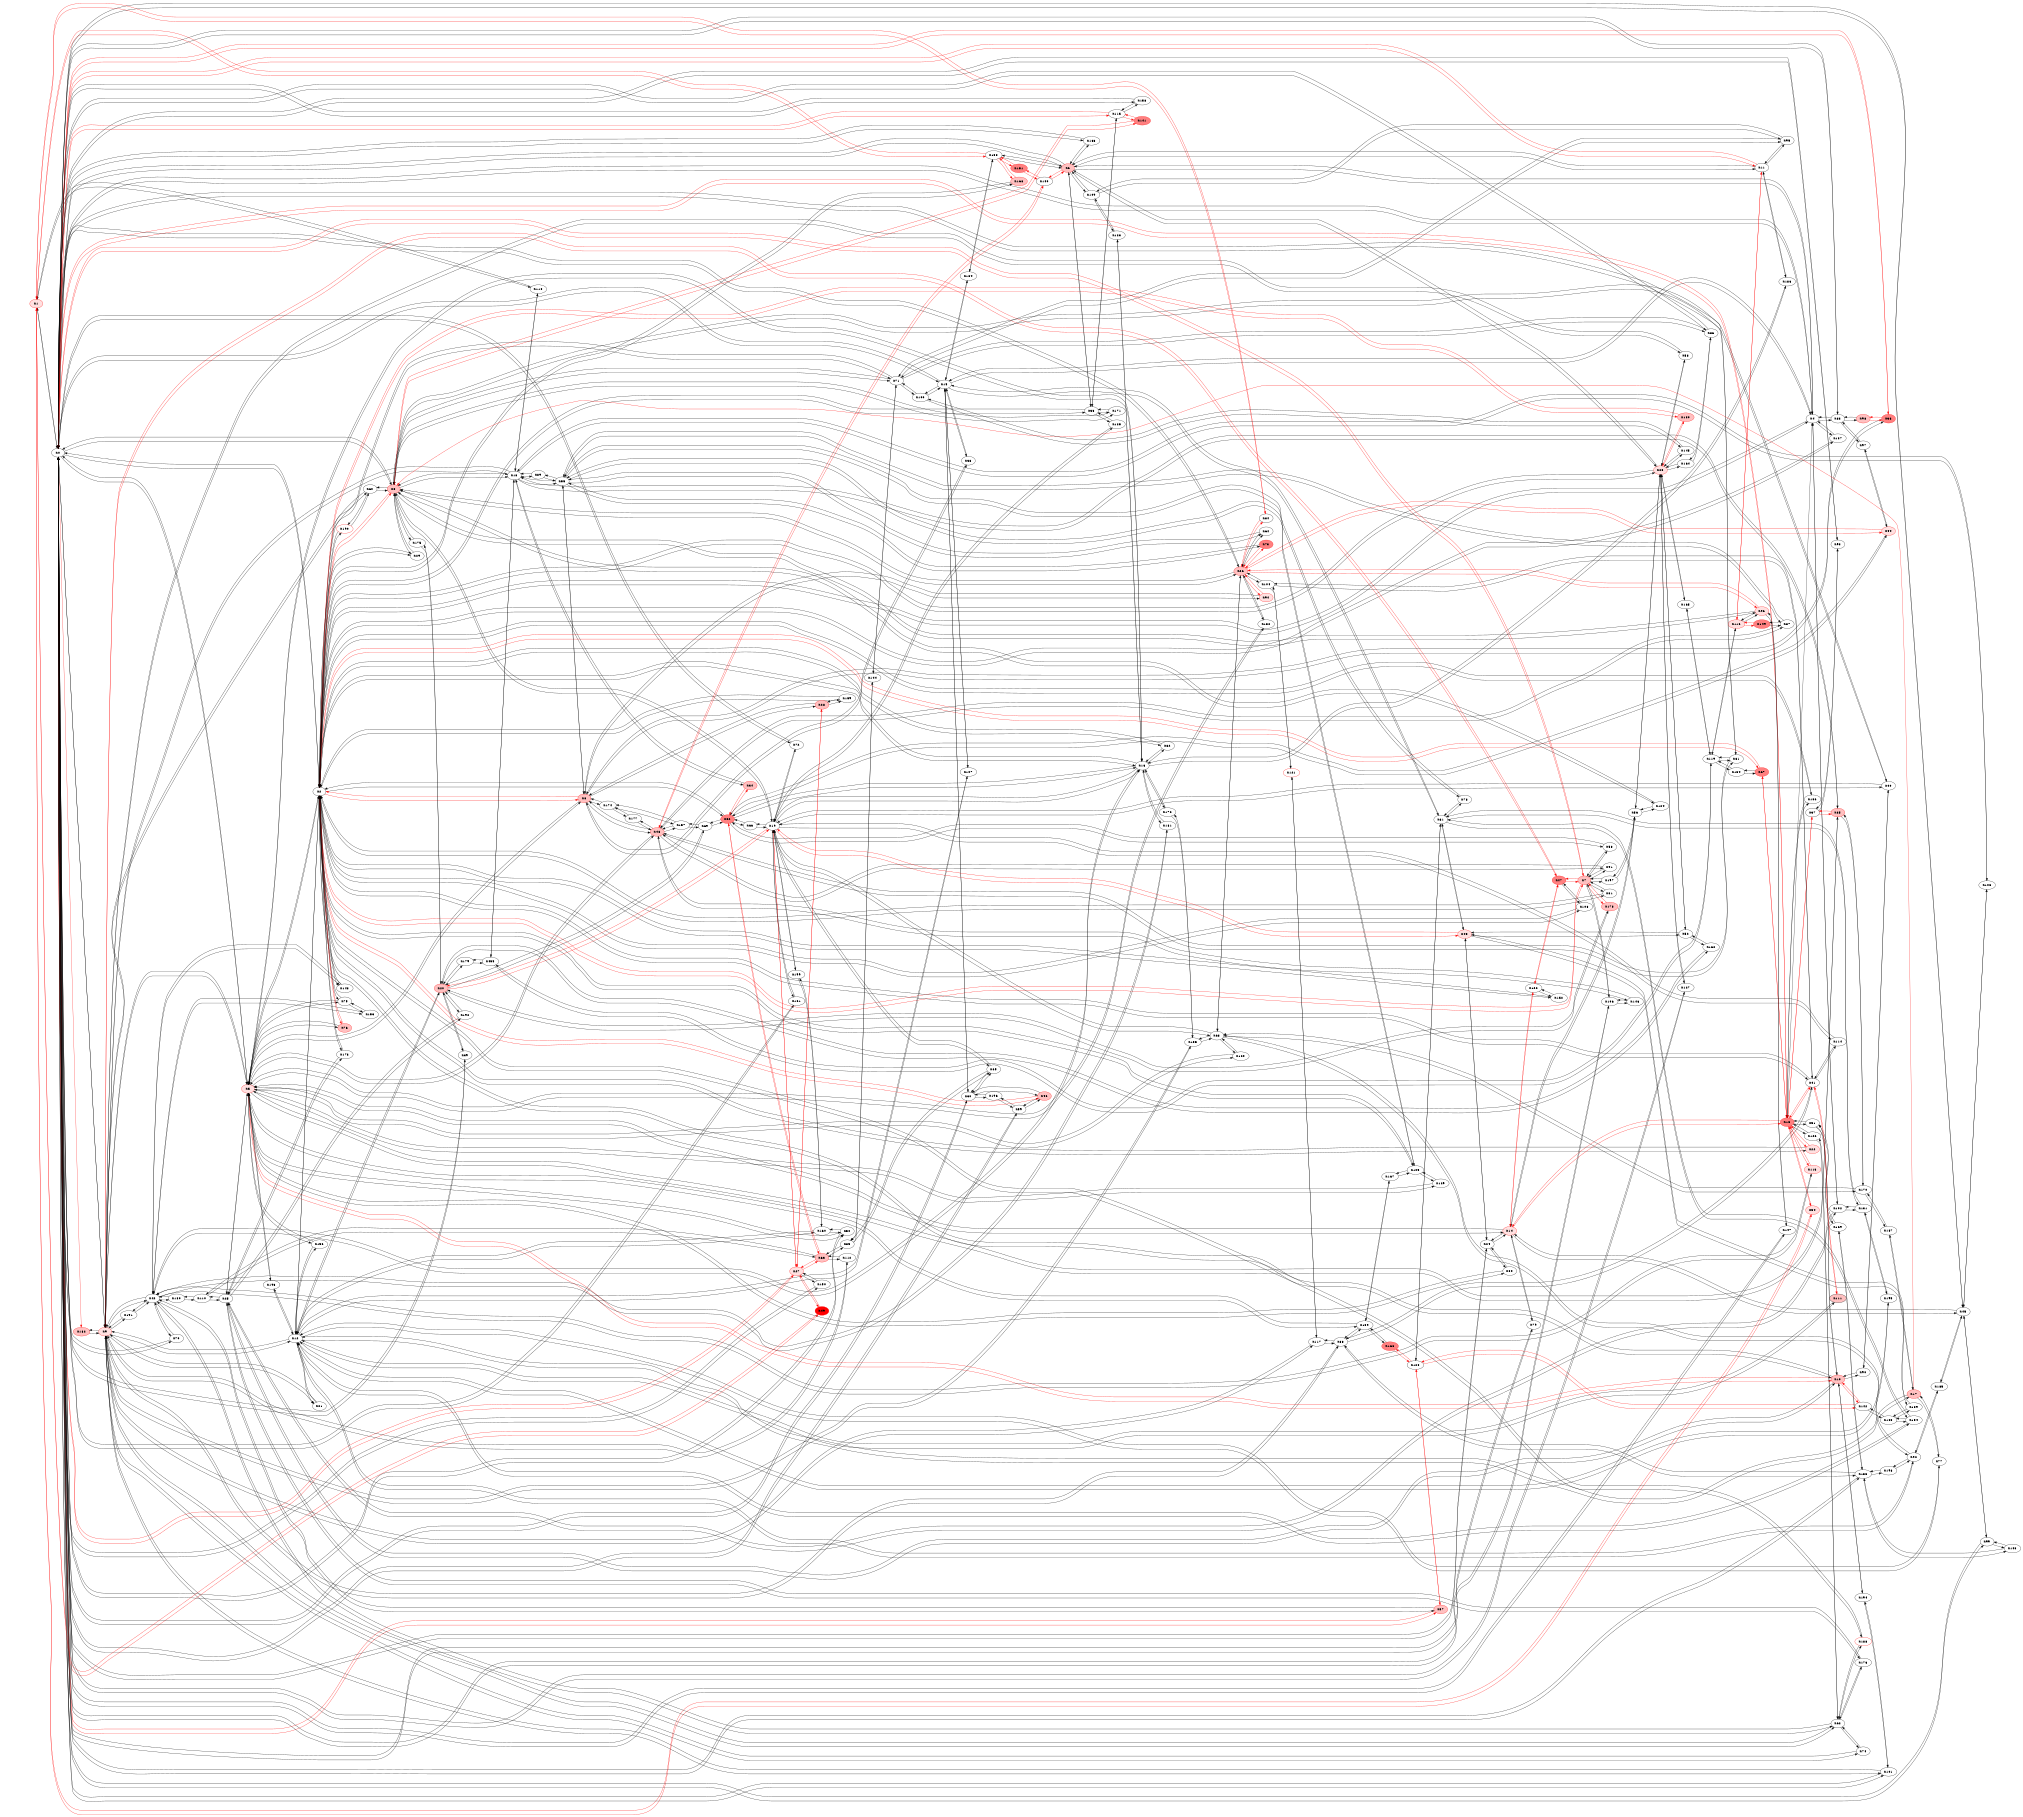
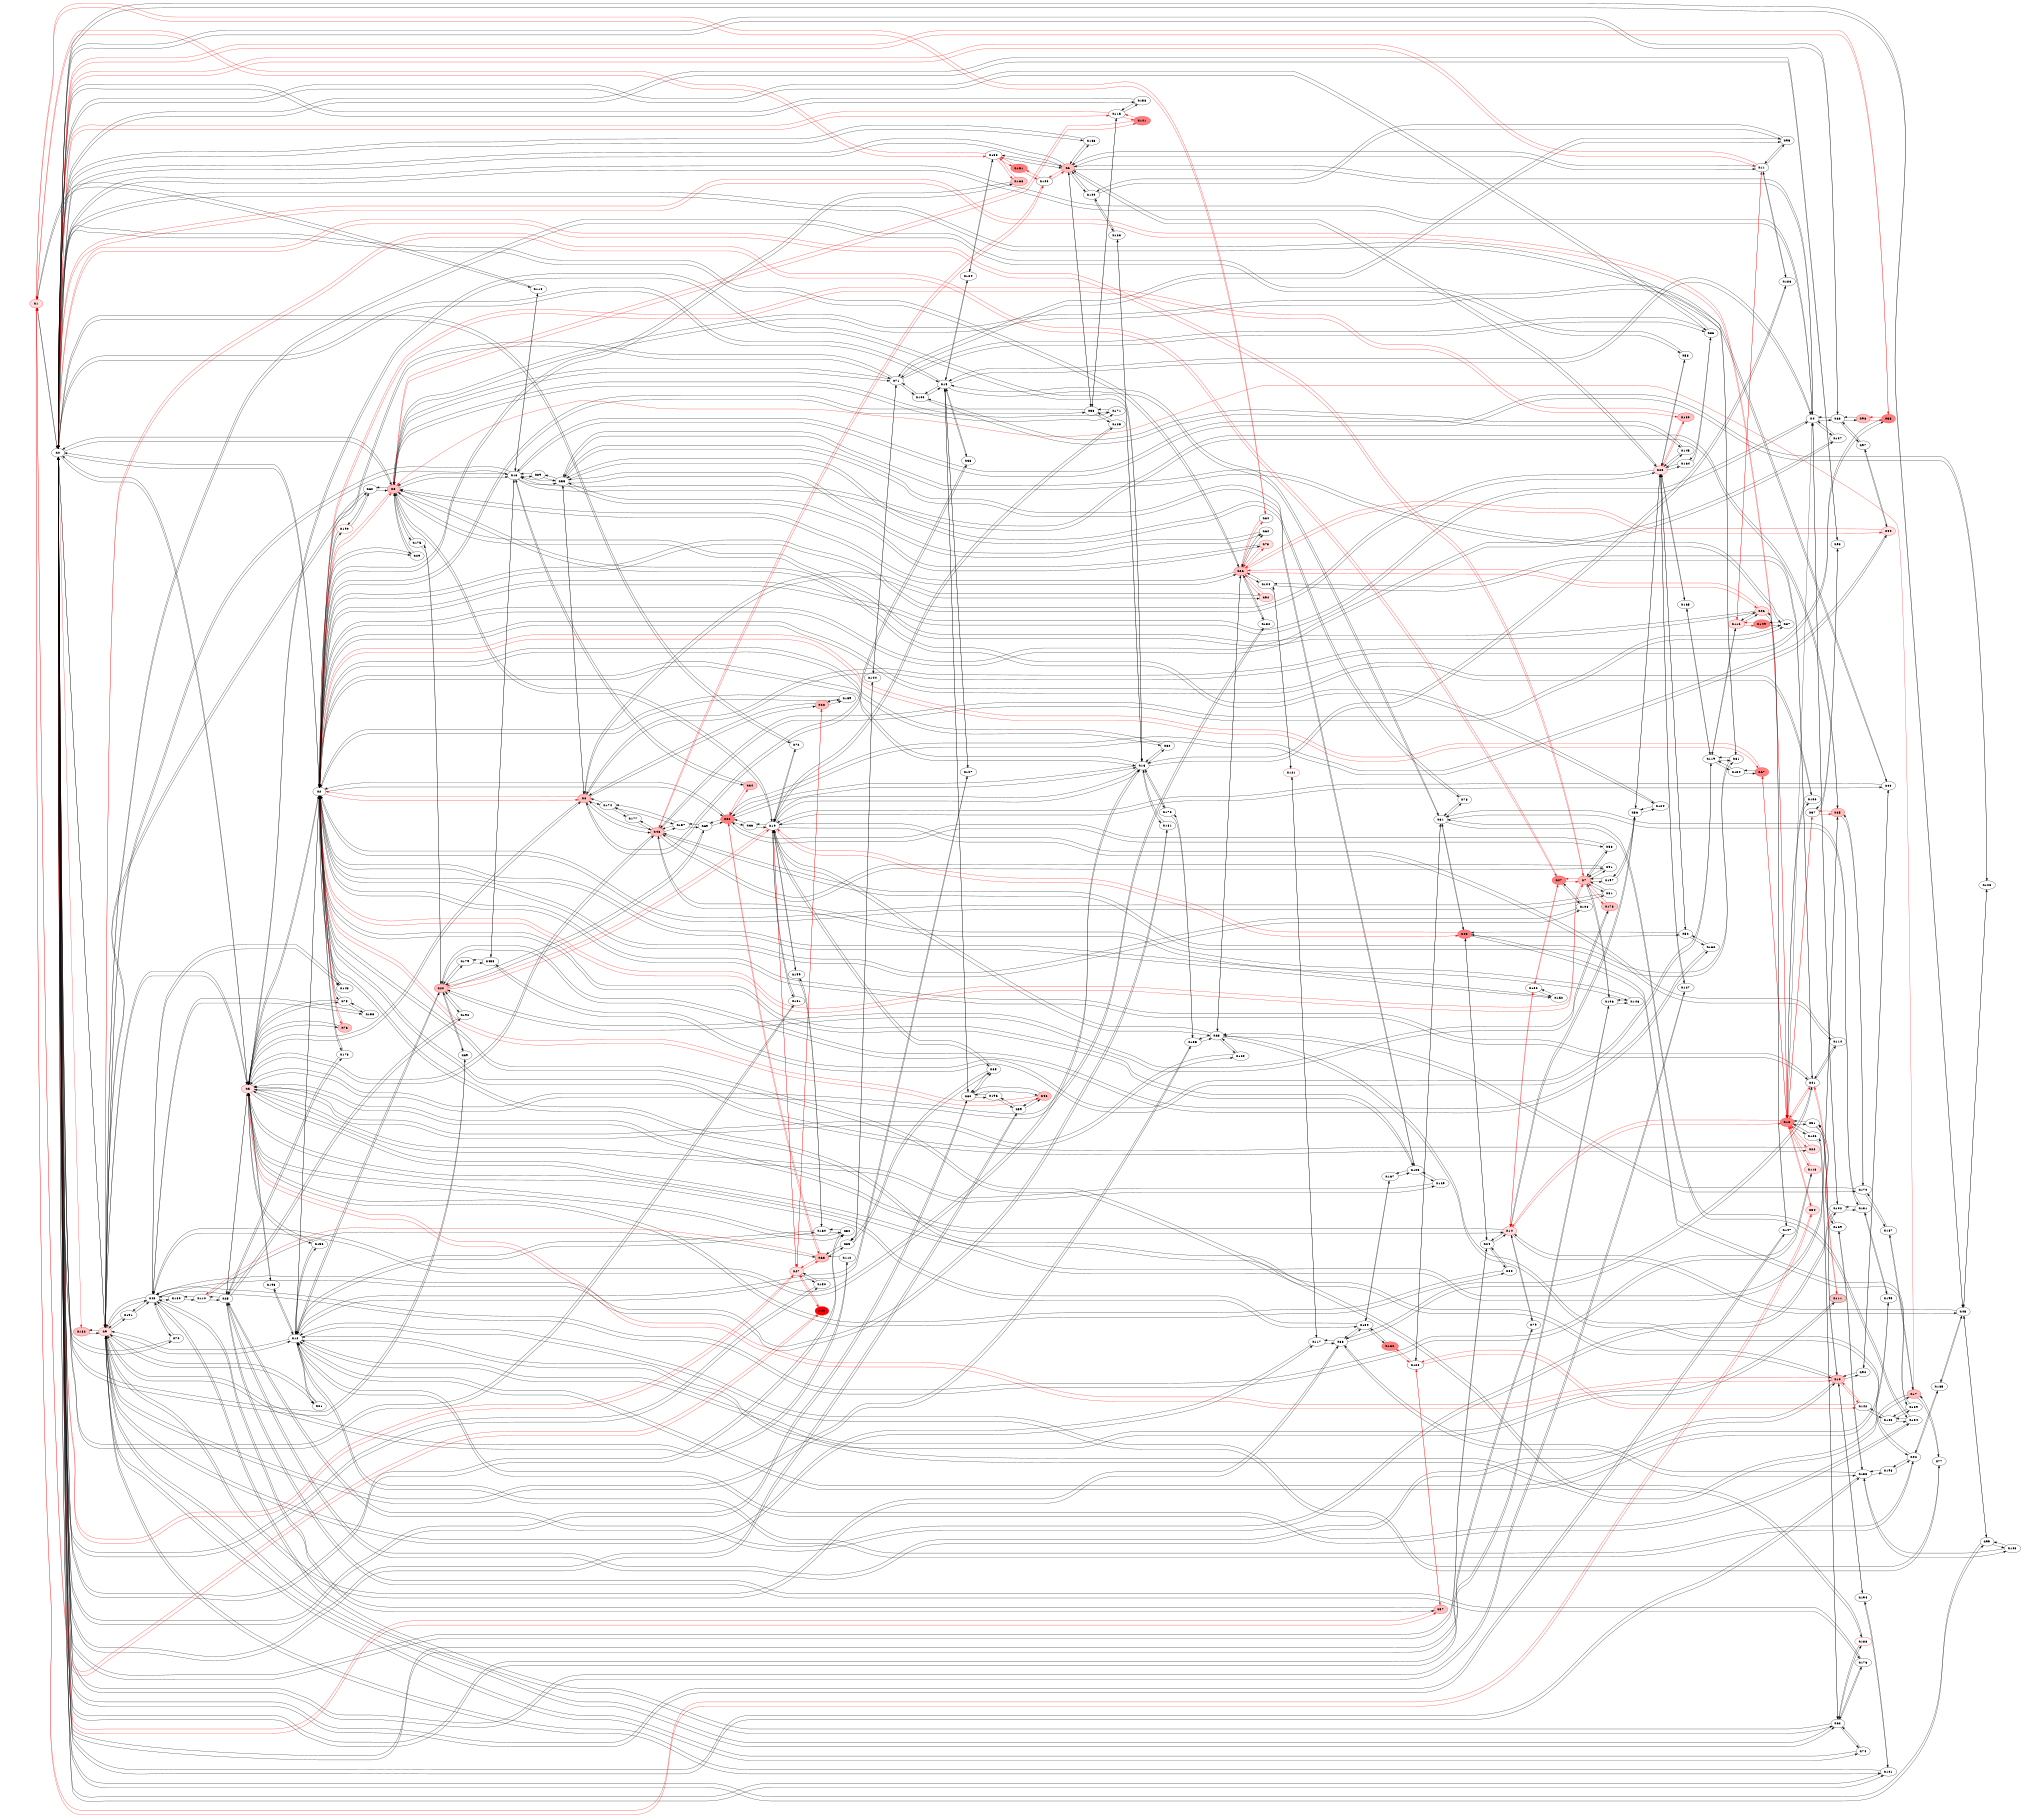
(1266, 544) -> (1266, 544)
(1465, 934) -> (1465, 934)
(505, 1228) -> (505, 1228)
(831, 1259) -> none
